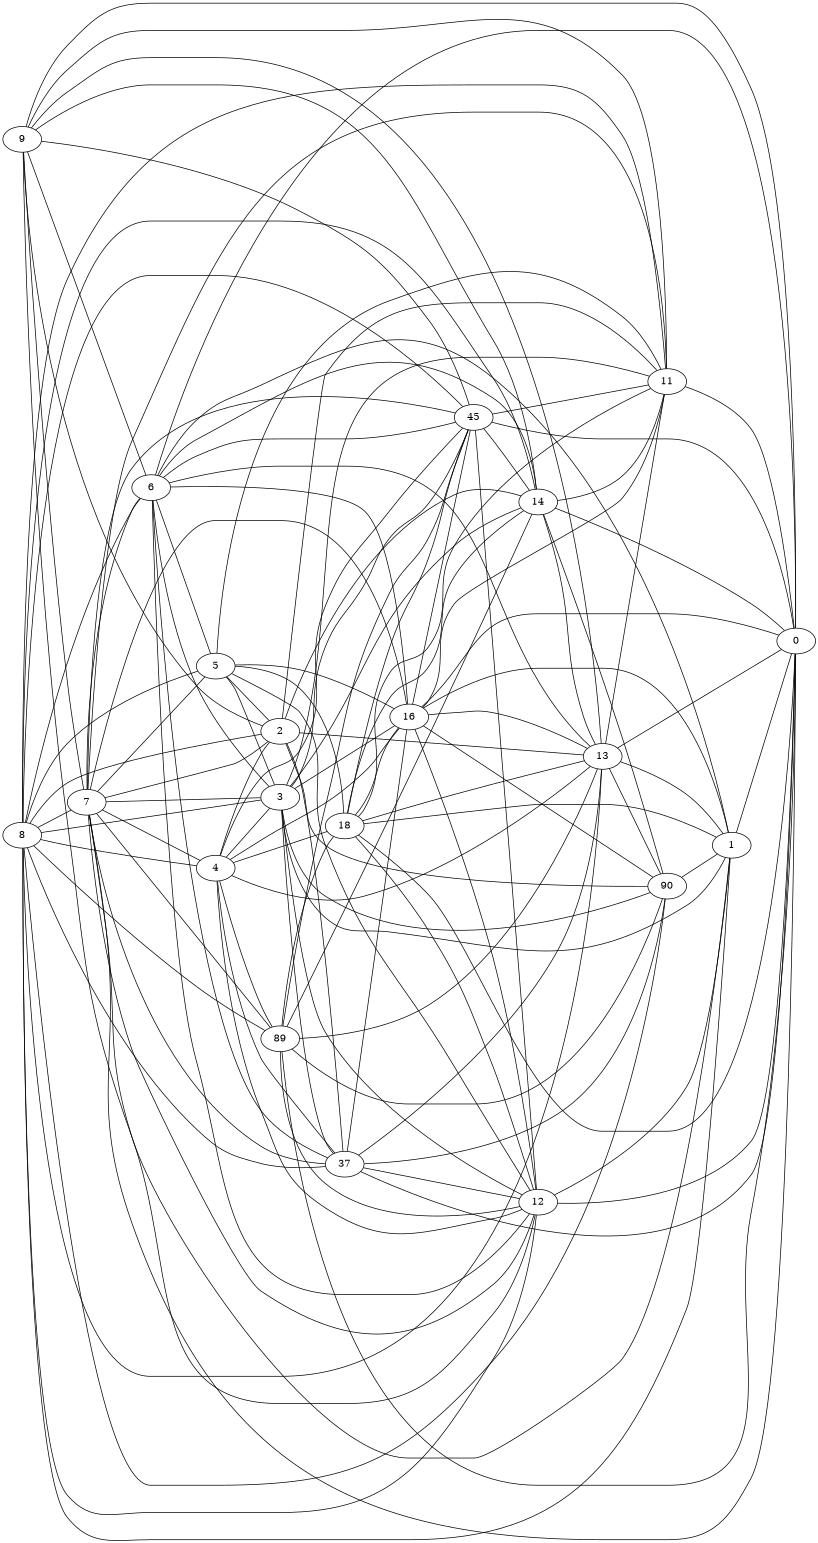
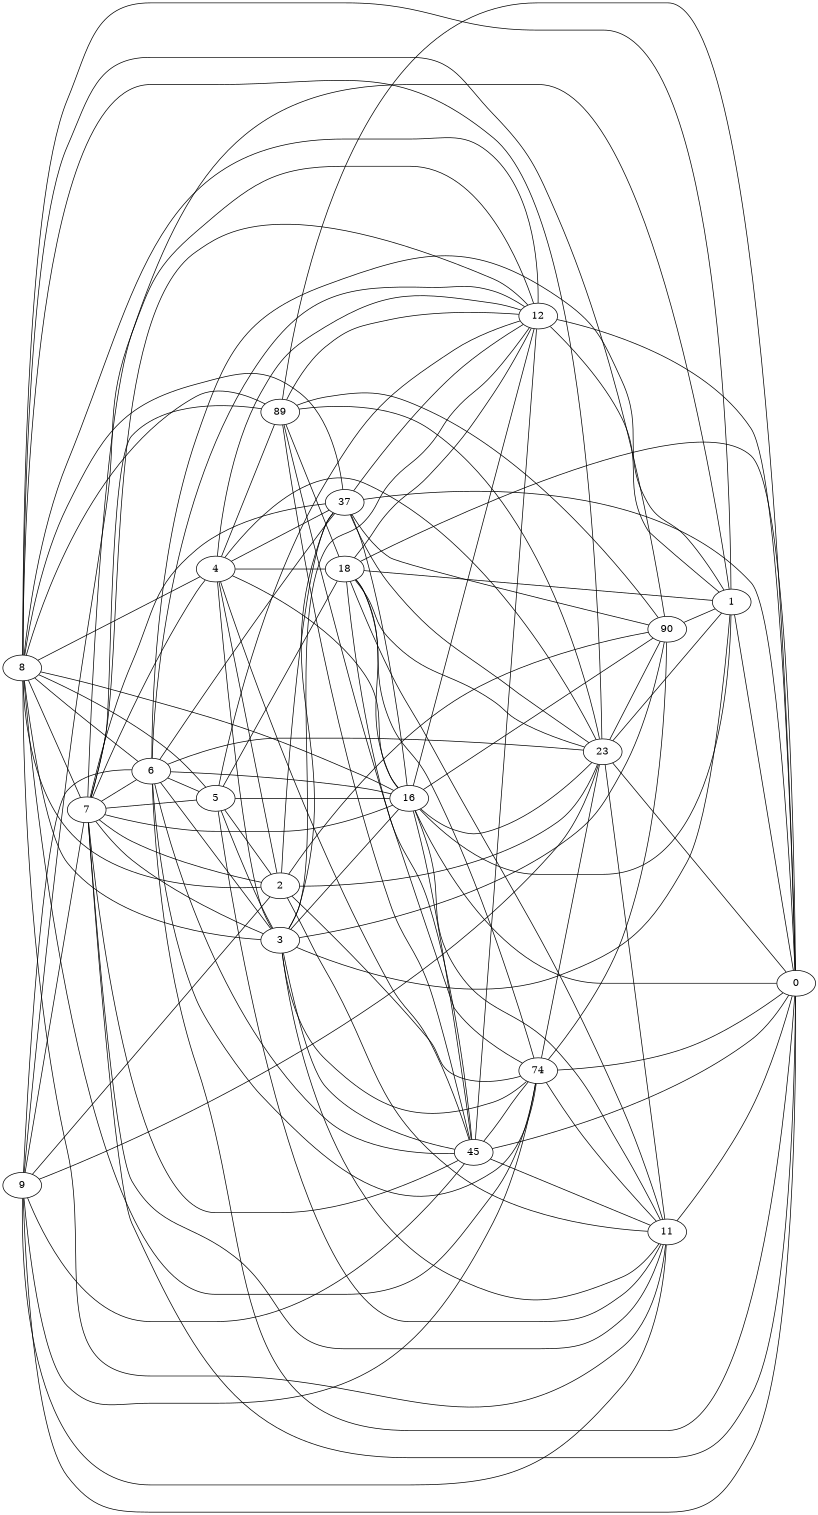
(79, 360) -> (221, 721)
(538, 502) -> (538, 1071)
(603, 756) -> (603, 752)
